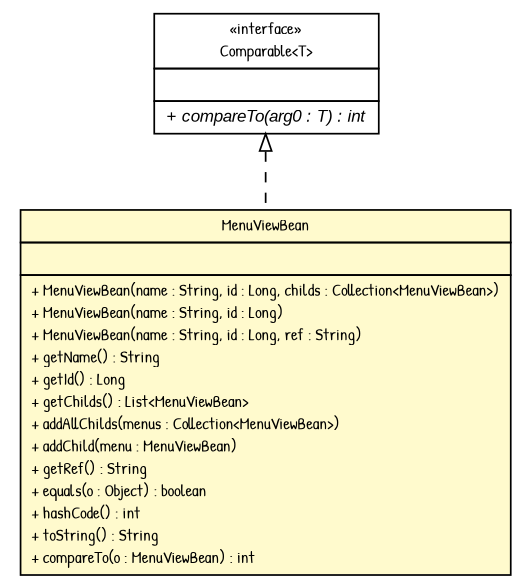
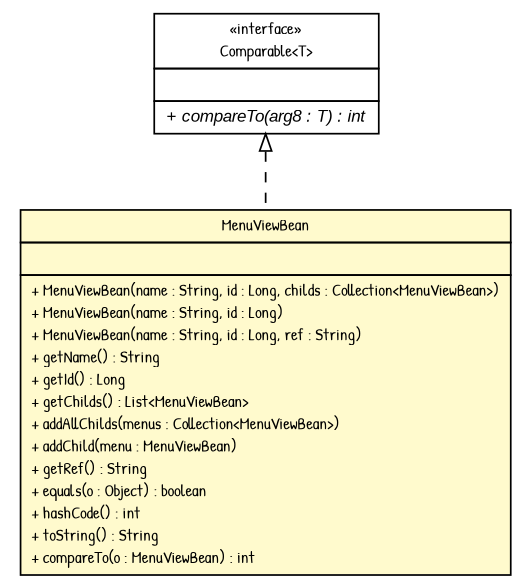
(267, 117) -> (267, 117)
